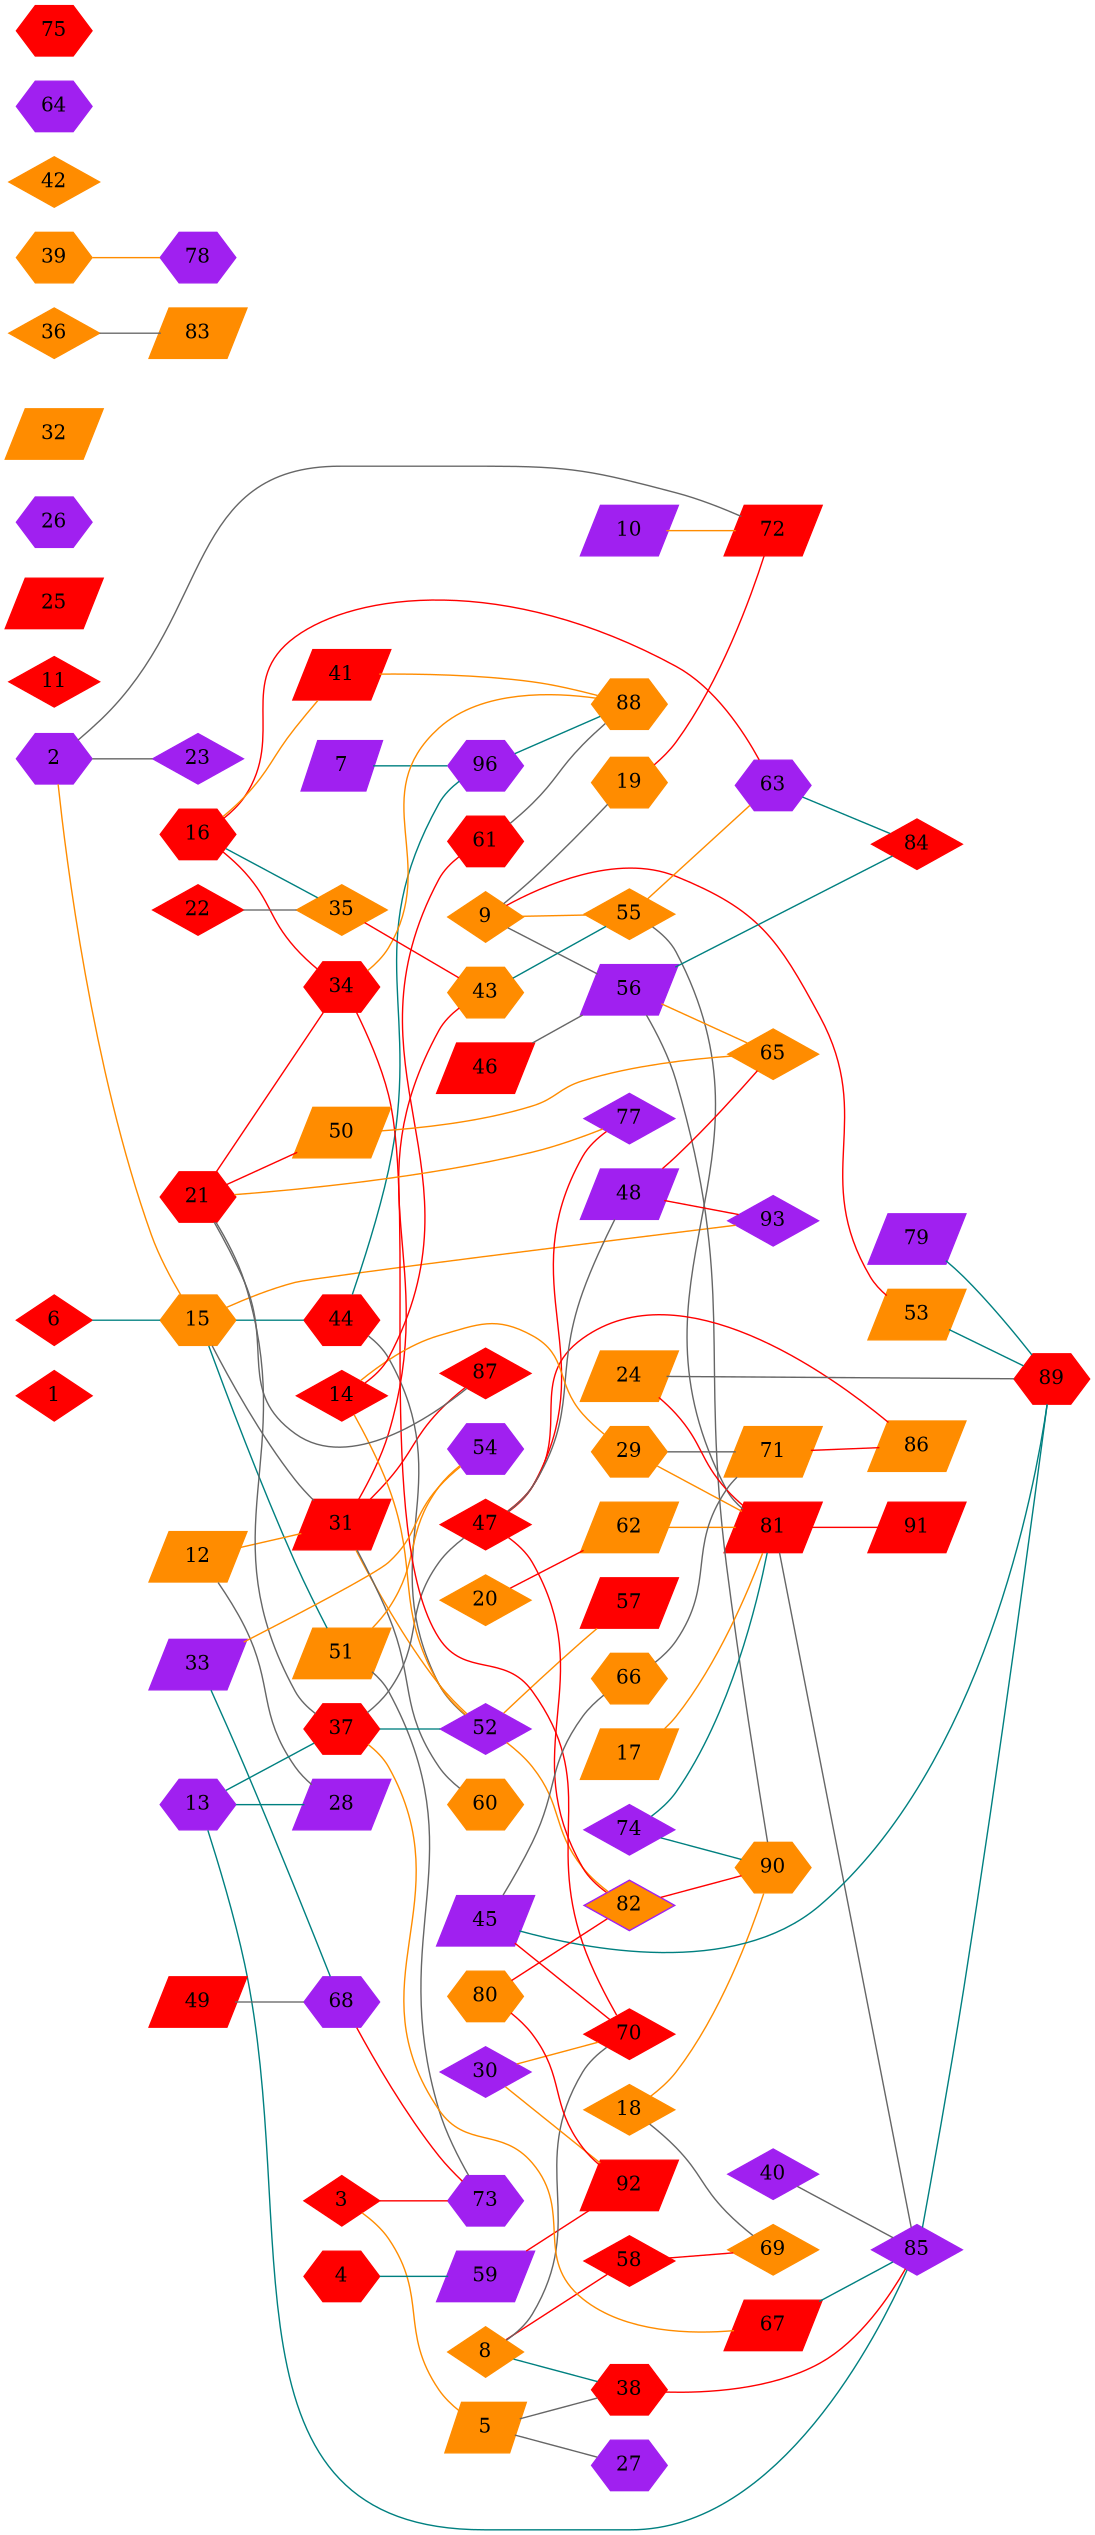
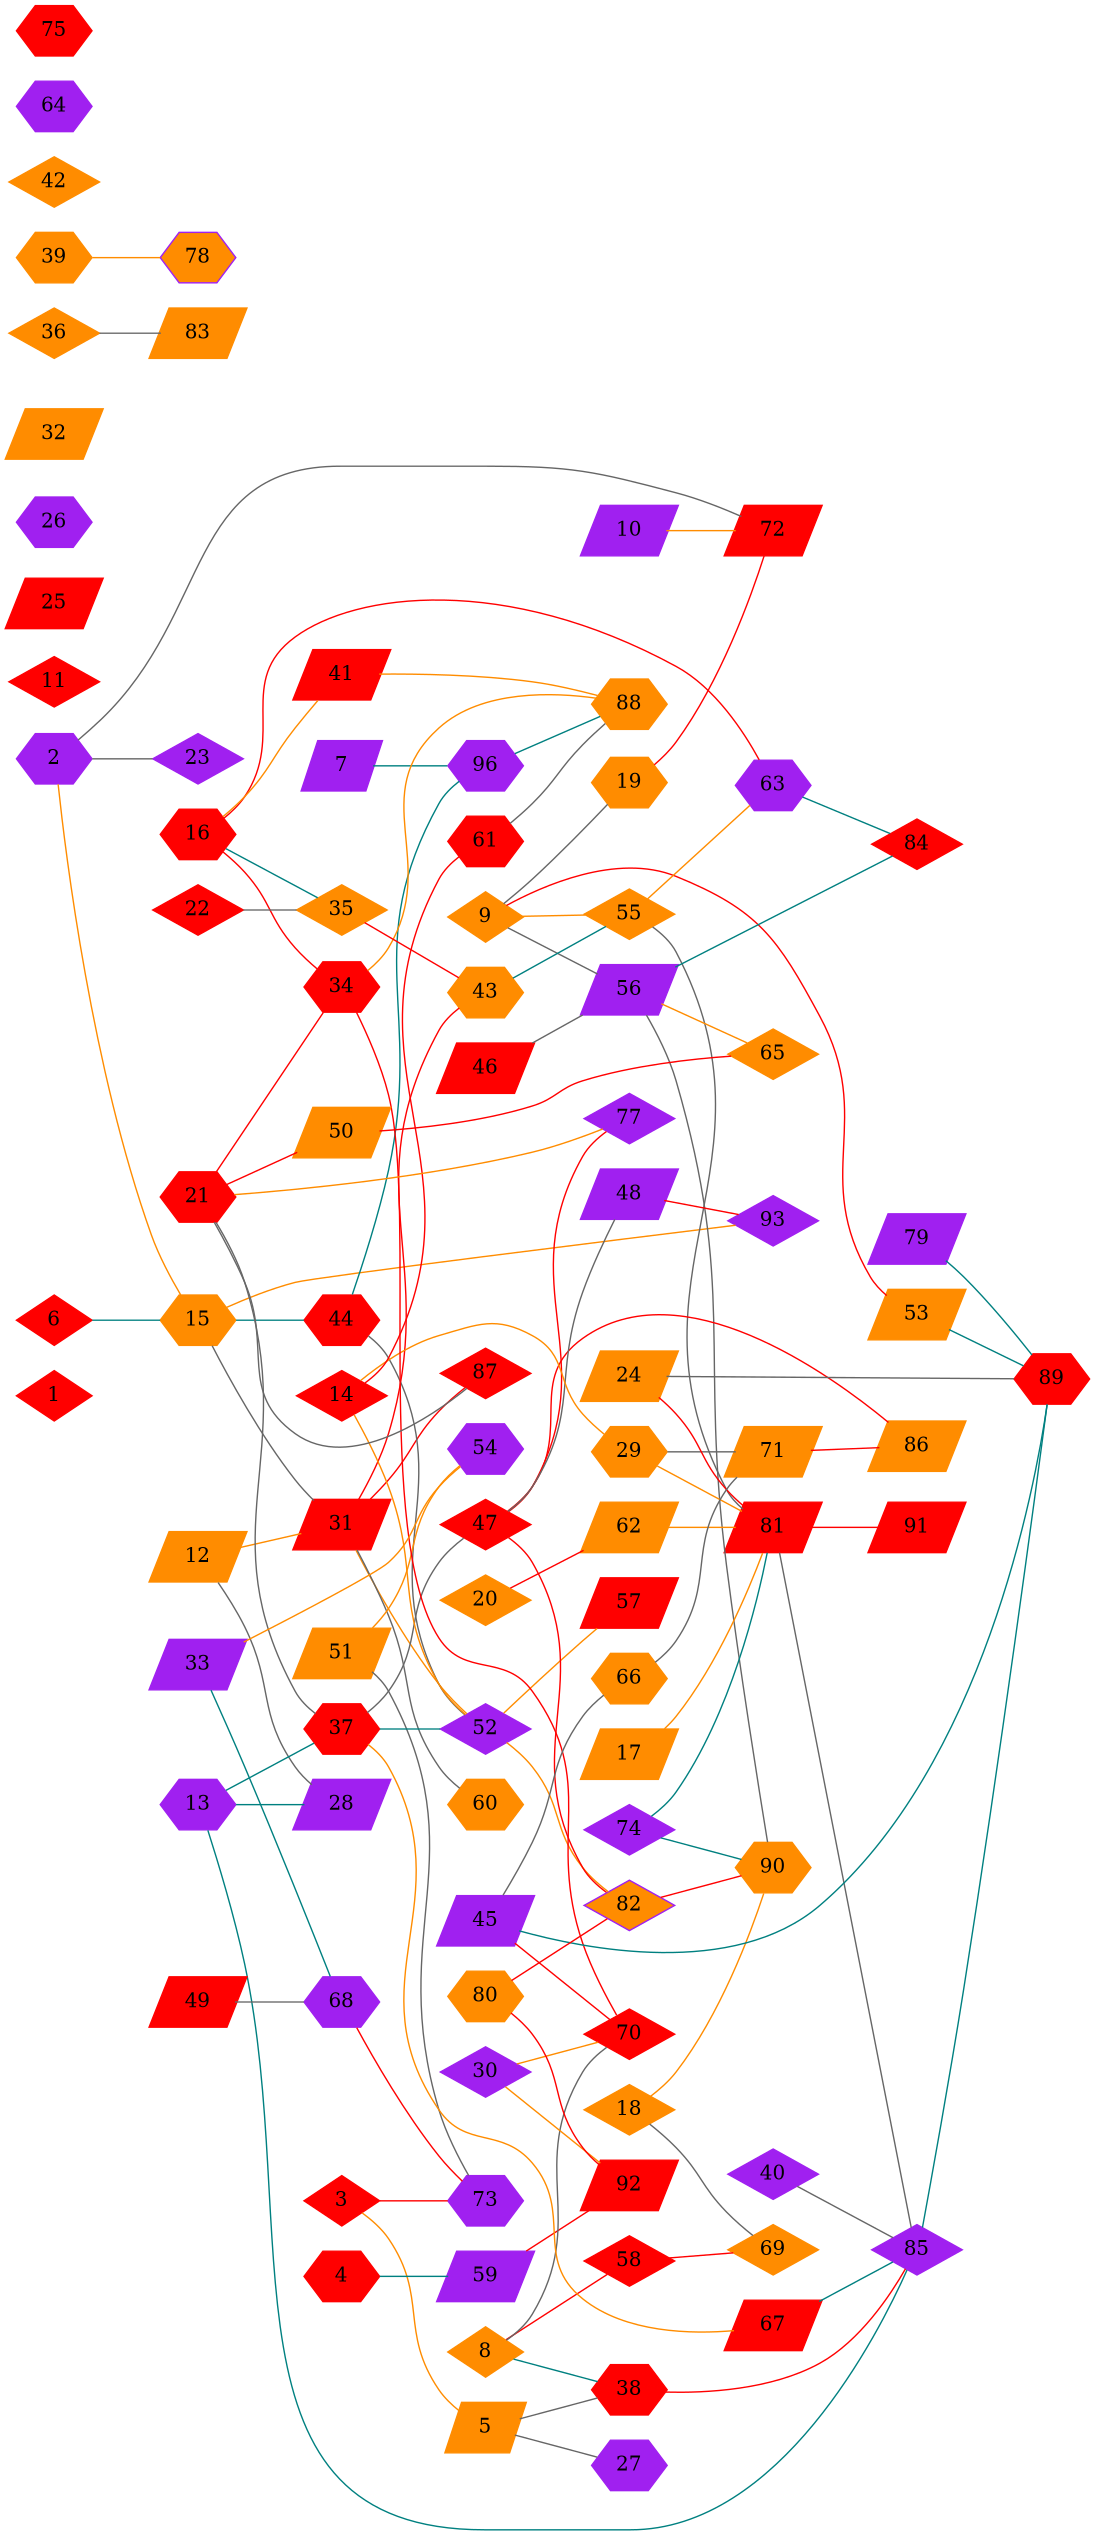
(198, 258) -> (198, 258)
(556, 1095) -> (556, 1095)
(704, 1128) -> none
(267, 1496) -> none
